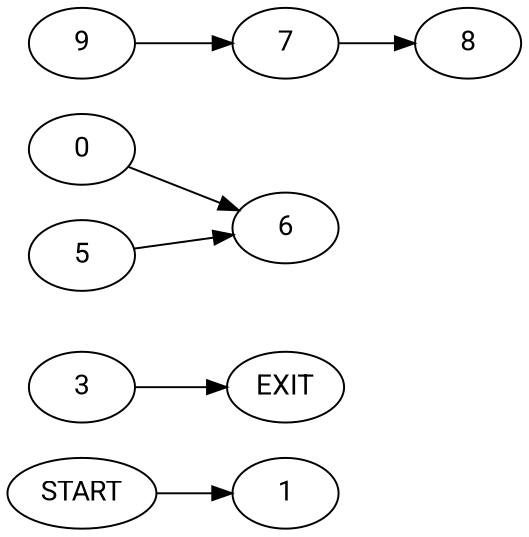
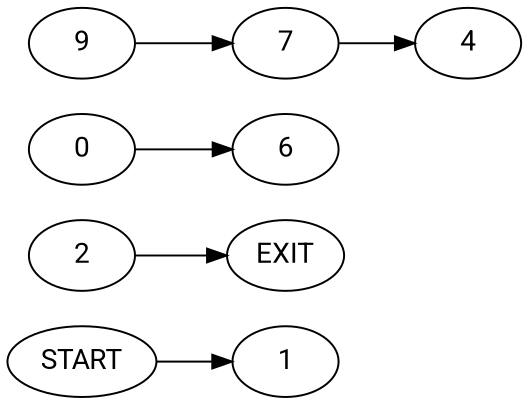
(468, 43) -> (468, 43)
(82, 255) -> none
(82, 387) -> (82, 255)
